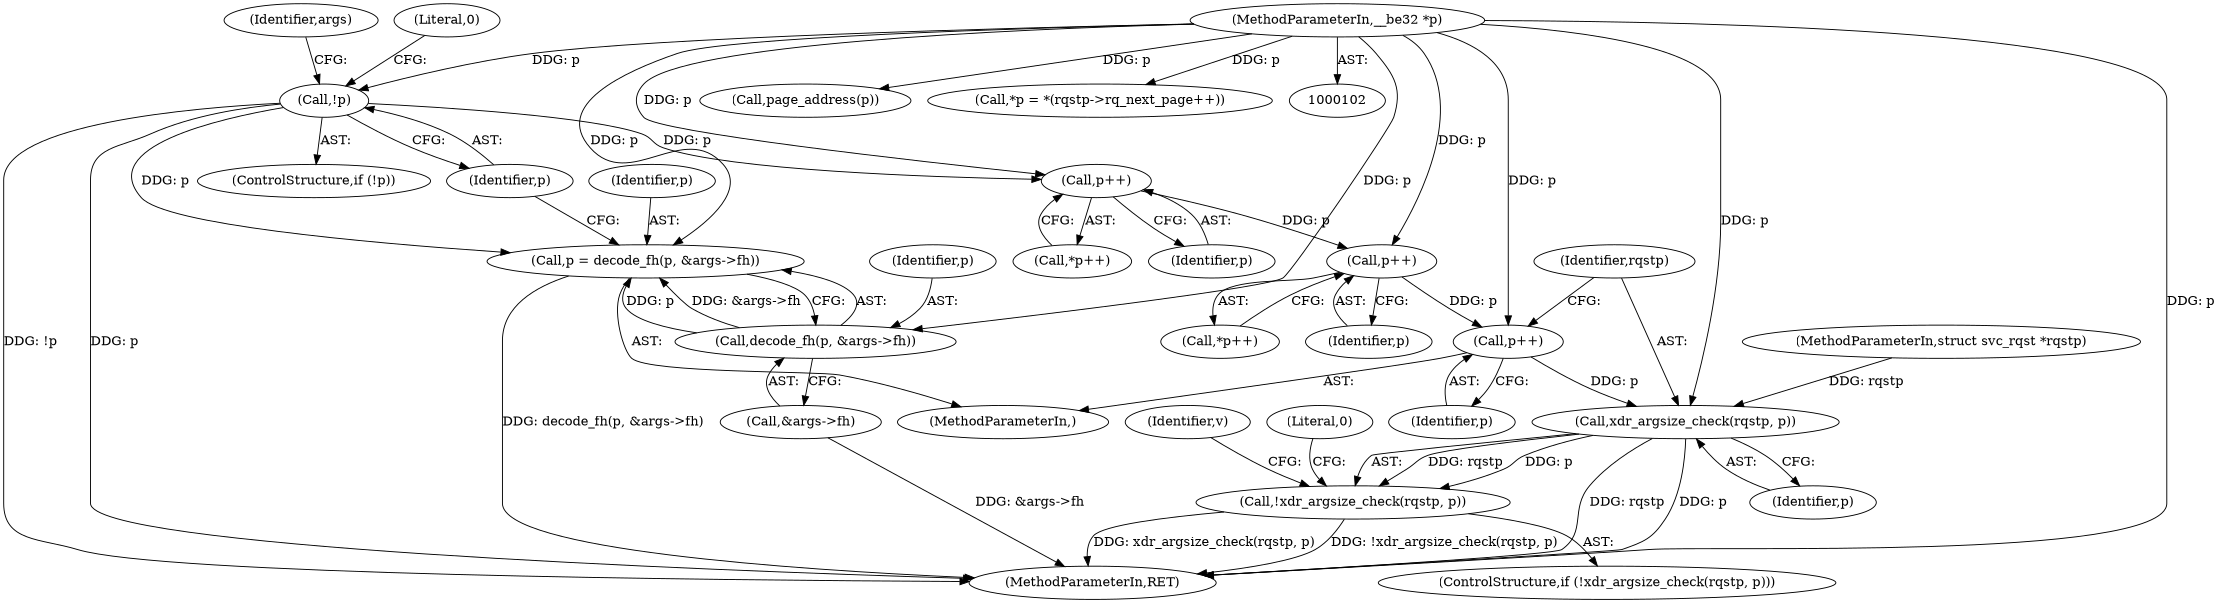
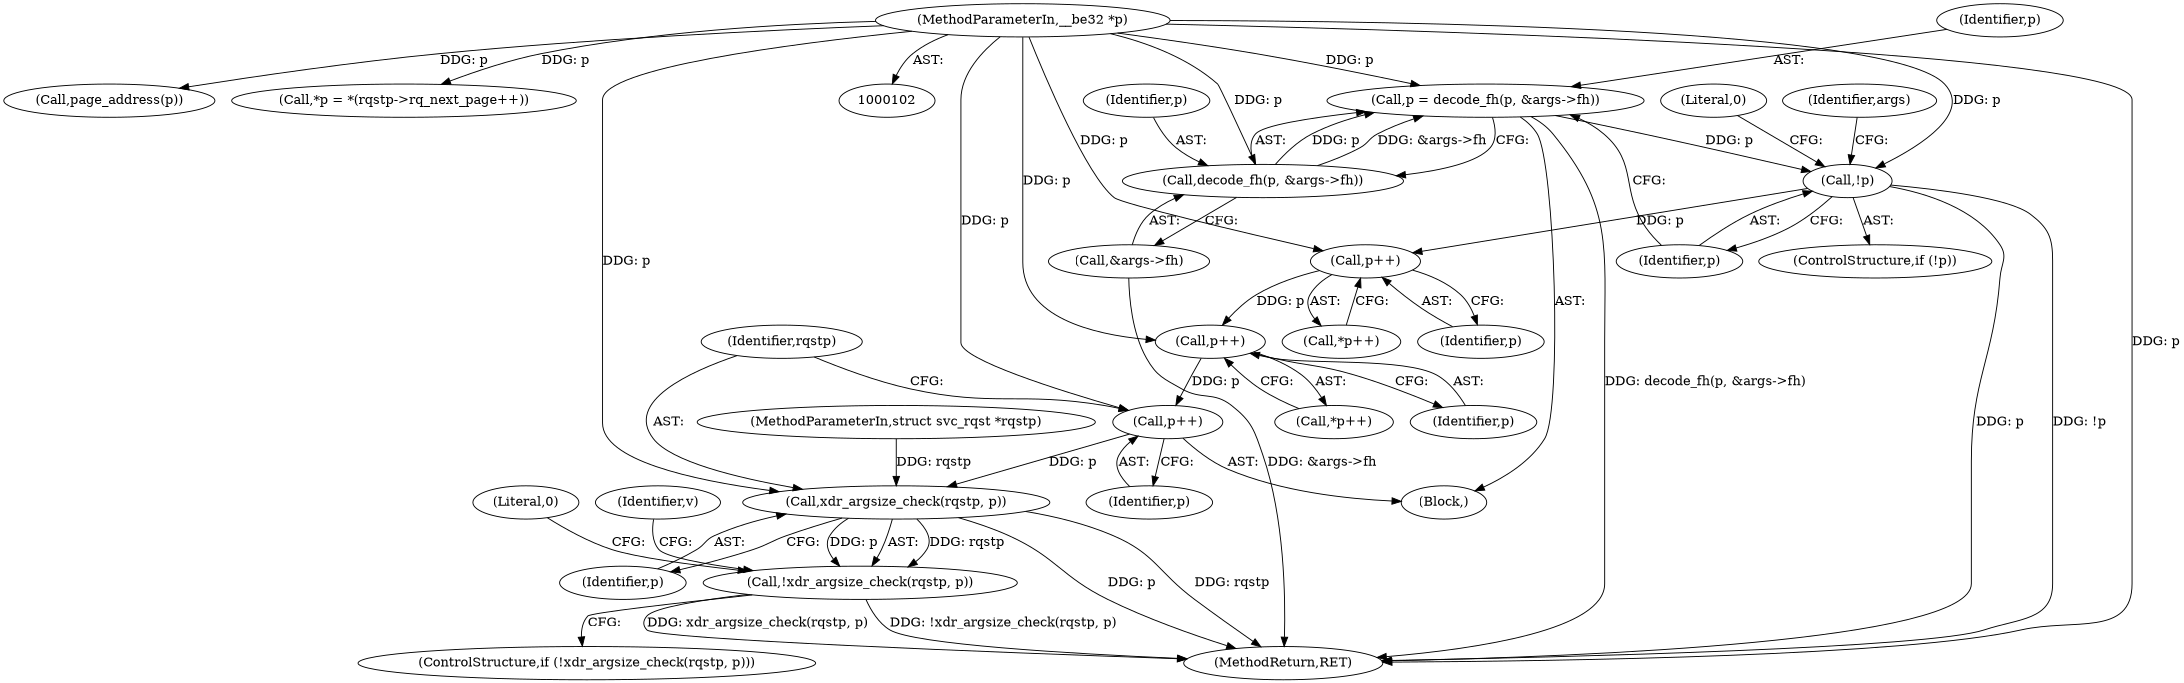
(221, 223) -> (1679, 142)
(1003, 422) -> (1444, 502)
(1601, 543) -> (607, 623)
(1093, 583) -> (1283, 663)
